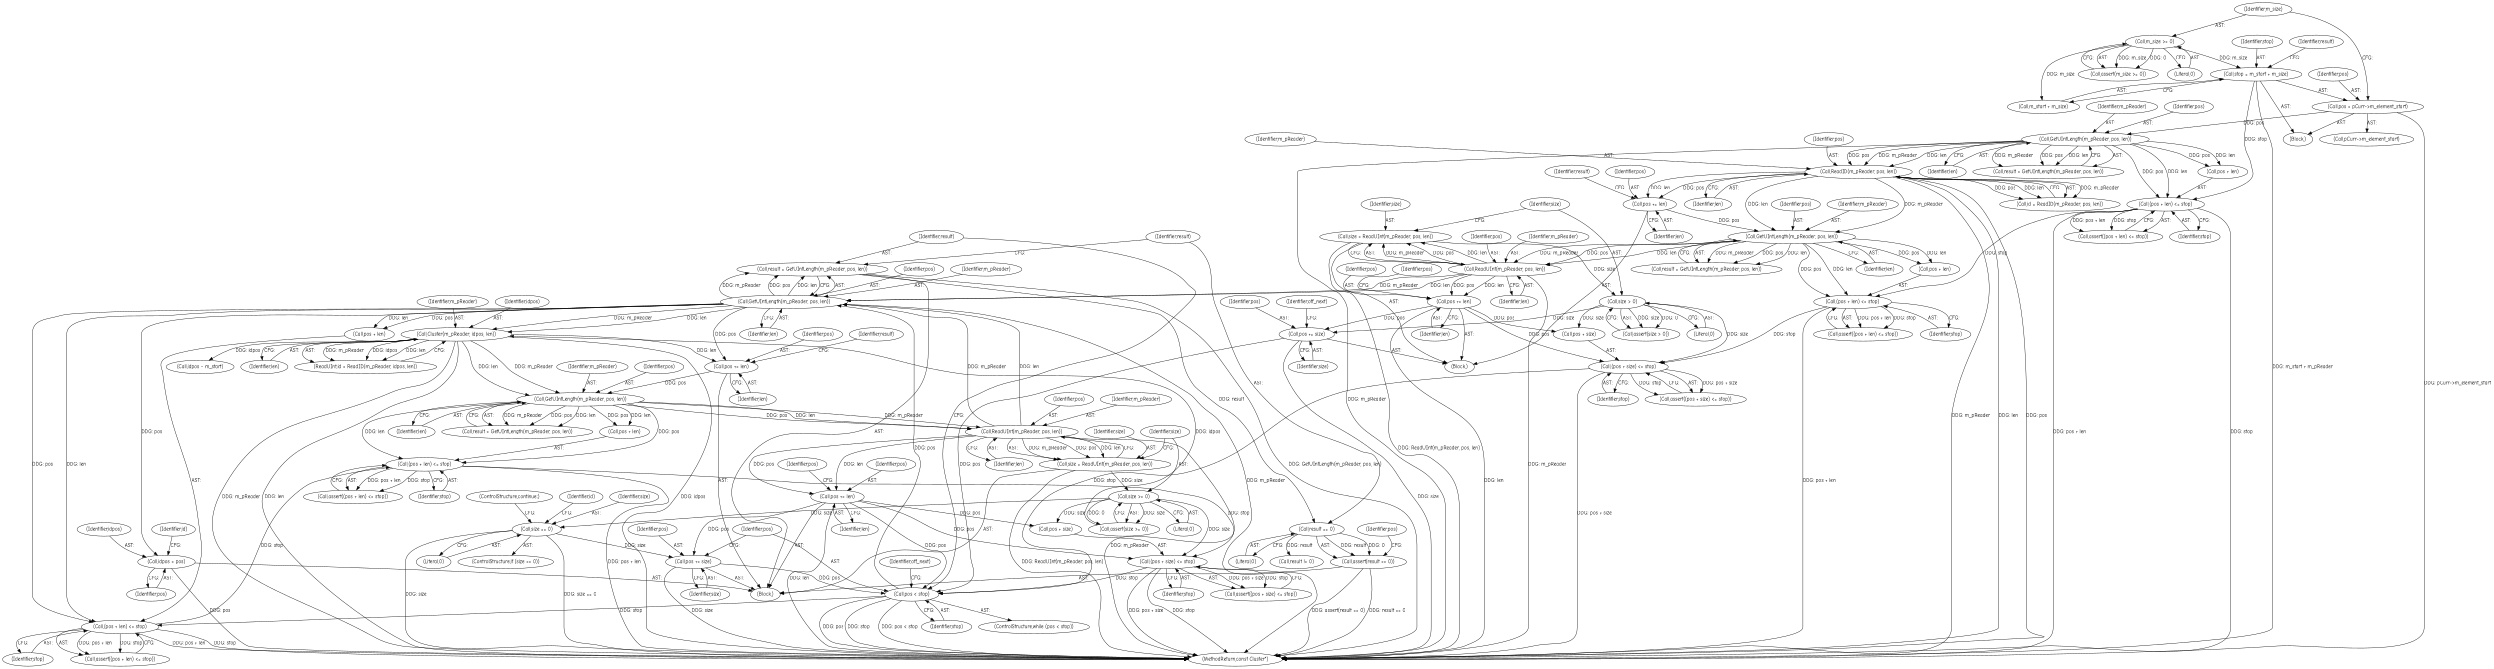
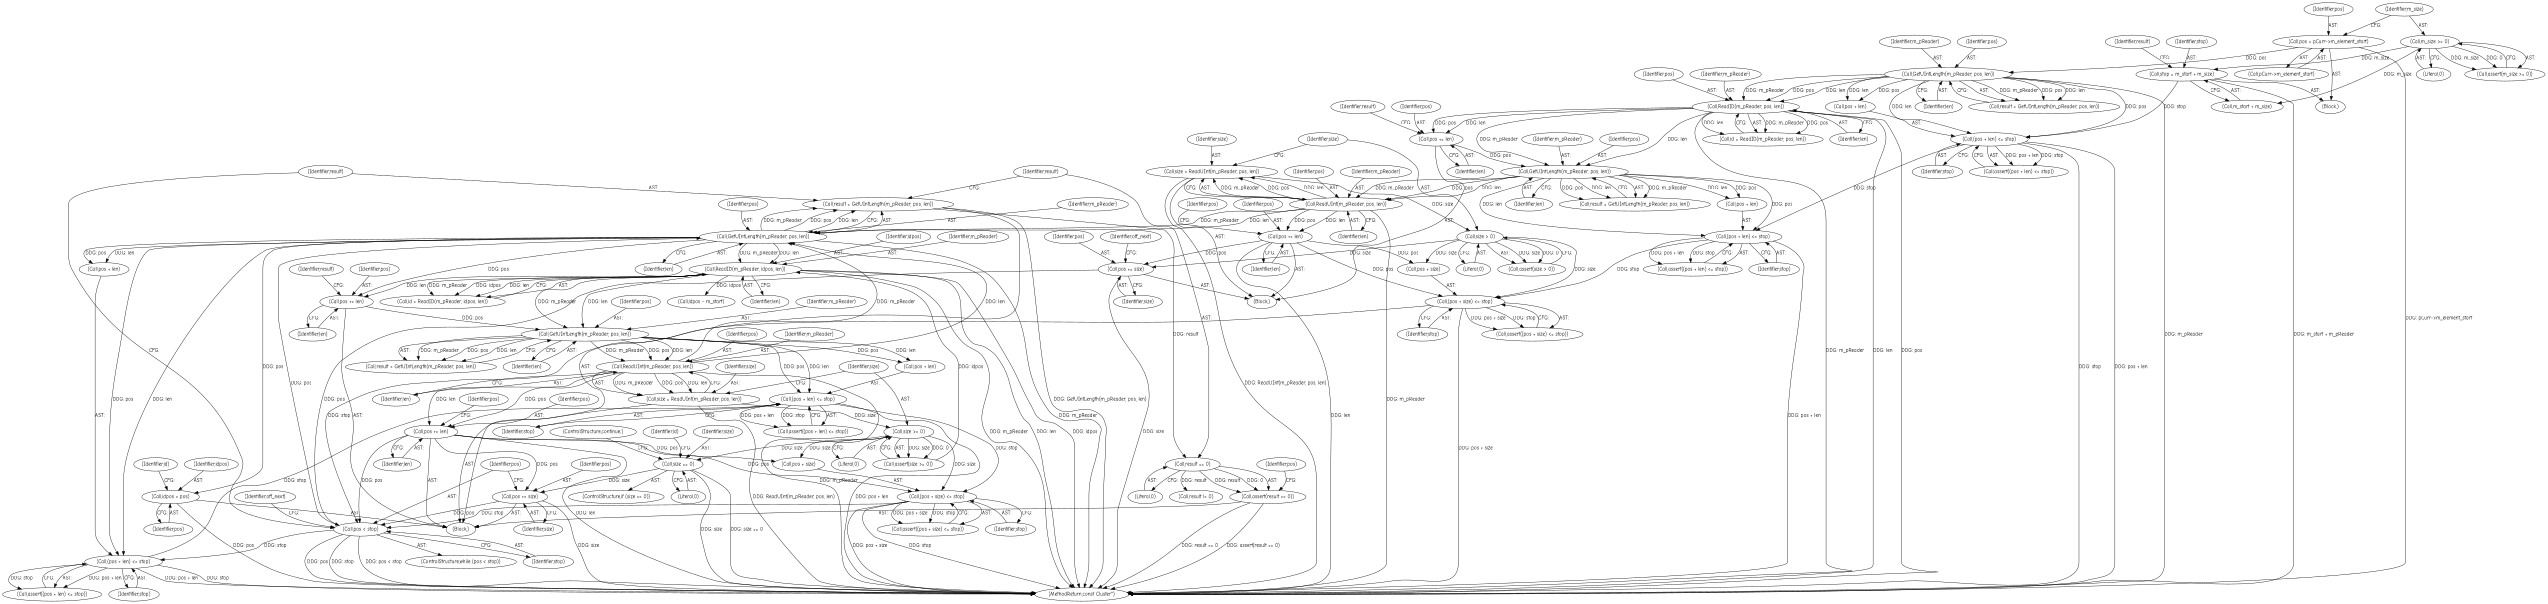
(2310, 90) -> (2312, 60)
(456, 334) -> (745, 269)
(366, 367) -> (443, 302)
